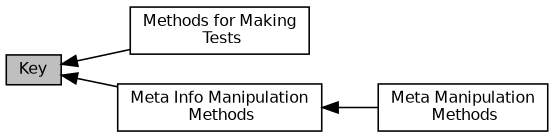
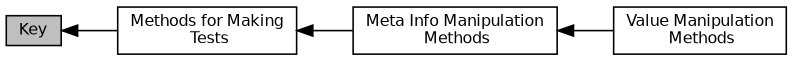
(97, 83) -> (333, 31)
(463, 108) -> (700, 31)
